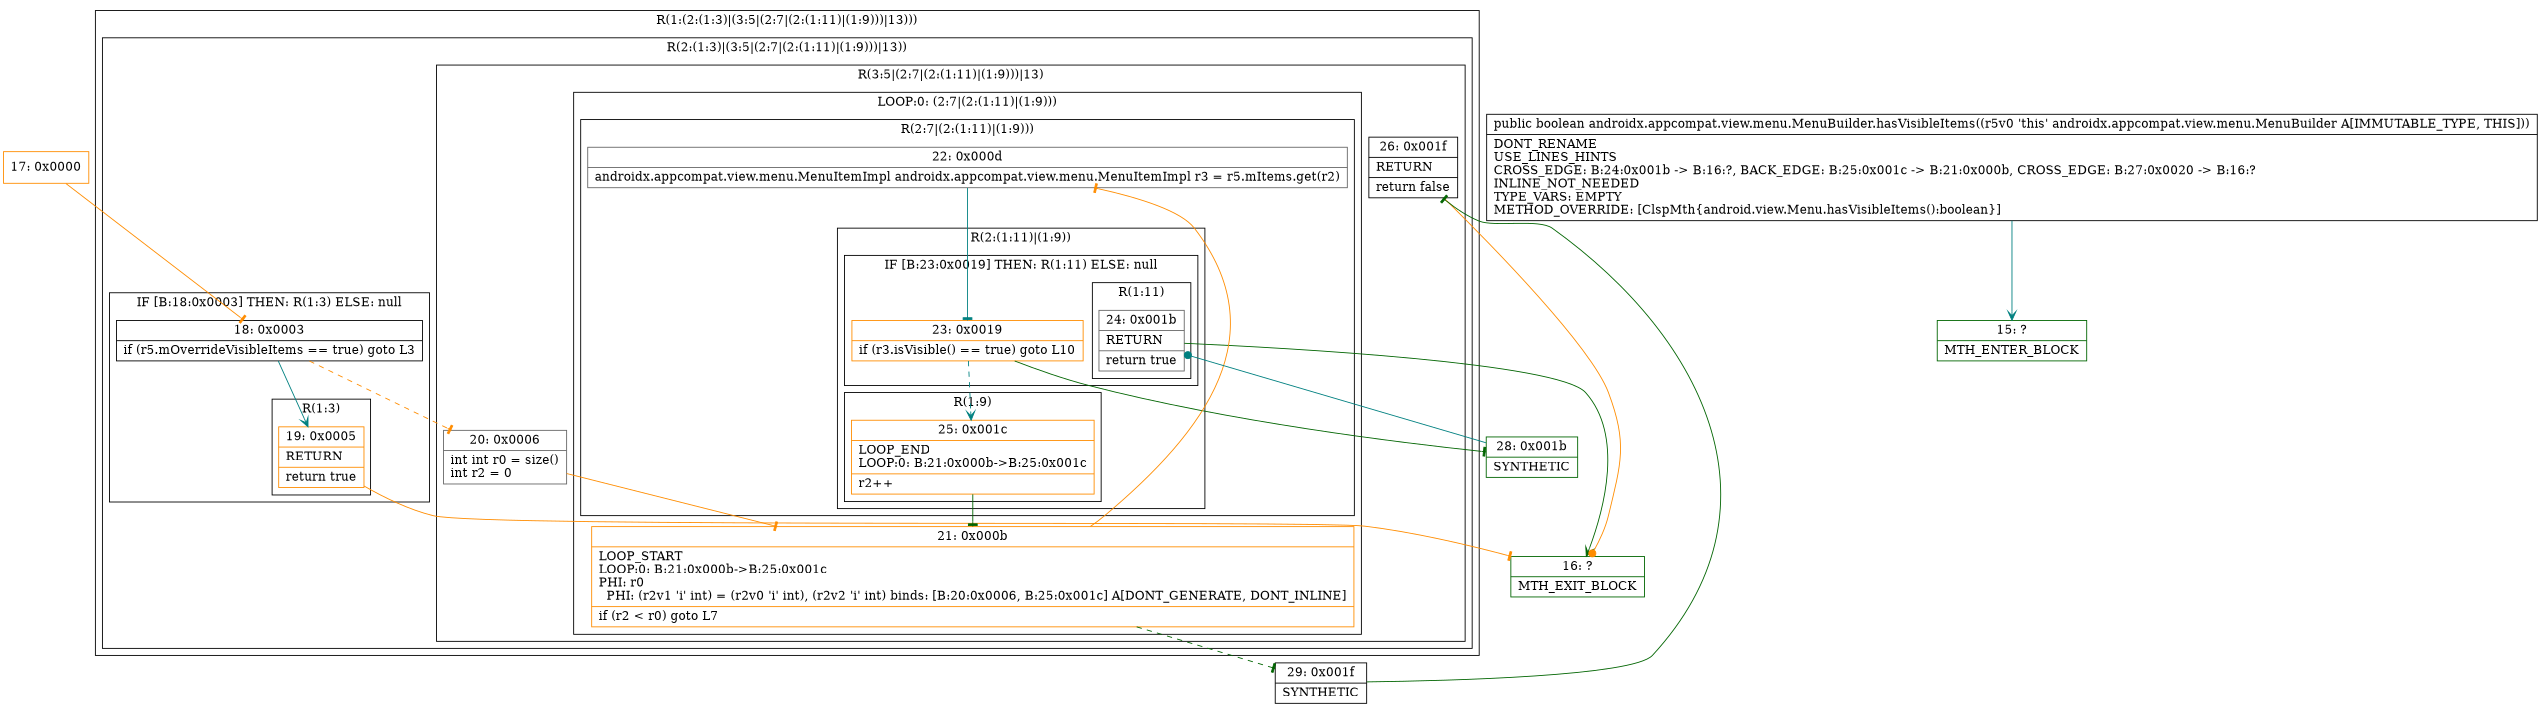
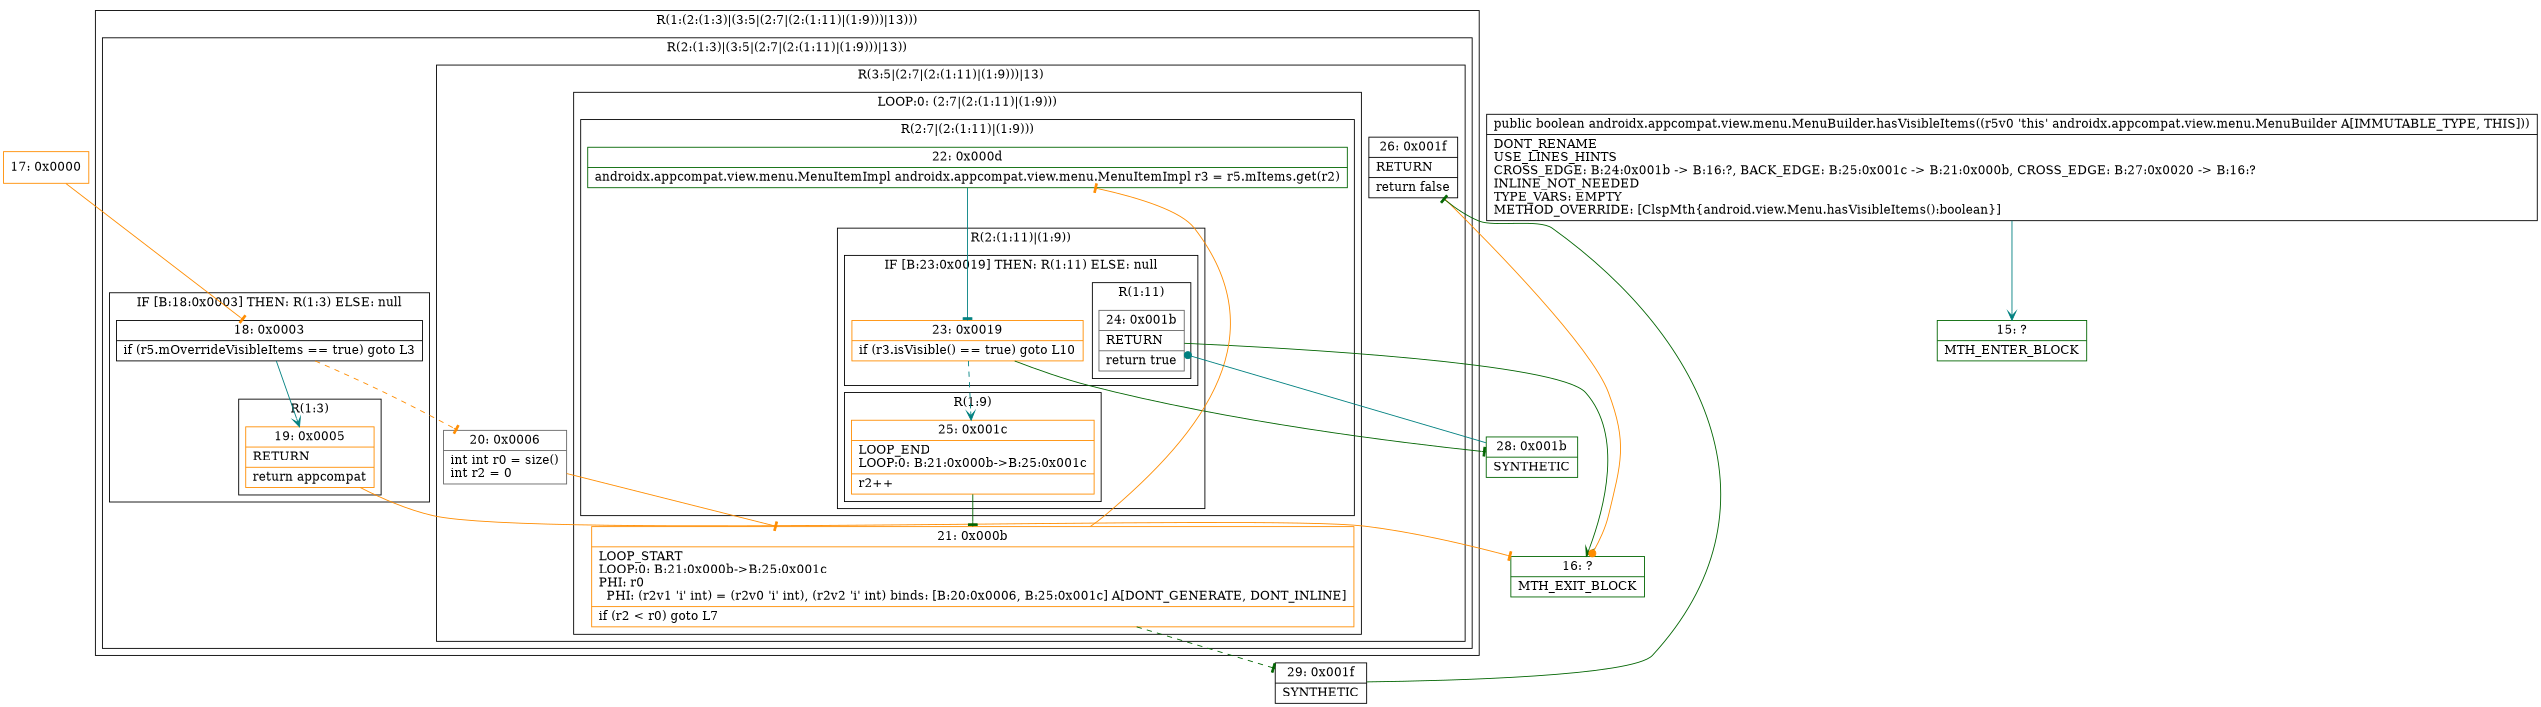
(968, 167) -> (968, 167)
(321, 477) -> (310, 477)
